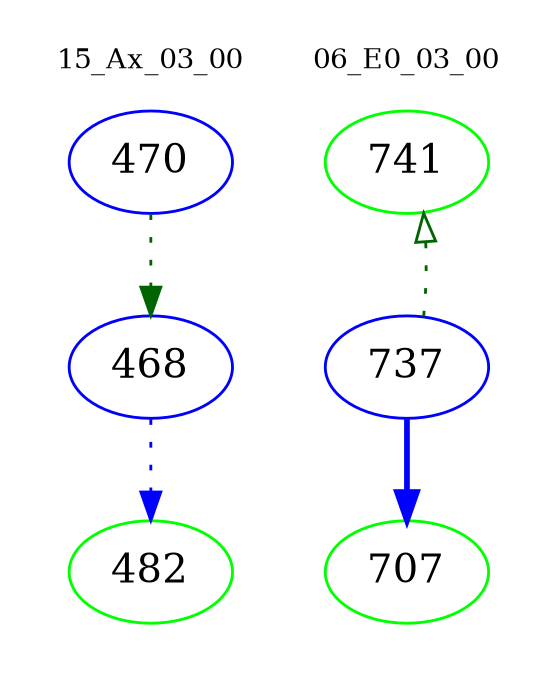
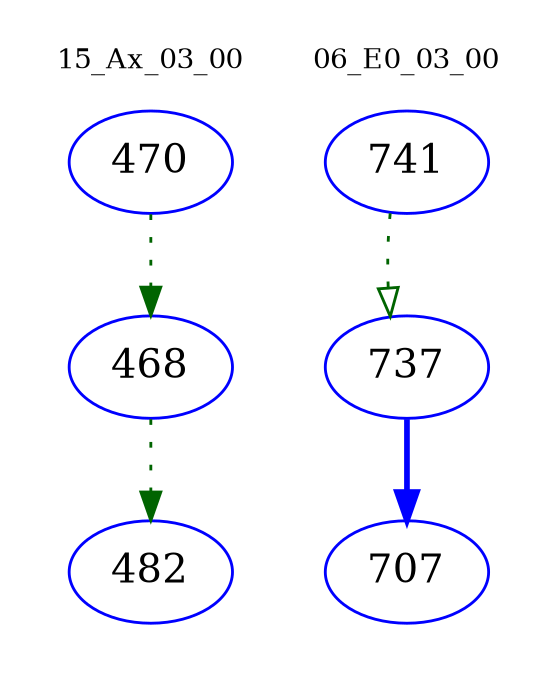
(407, 162) -> (407, 162)
(426, 279) -> (388, 250)
(151, 456) -> (151, 456)
(151, 572) -> (151, 572)
(407, 572) -> (407, 572)
